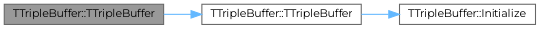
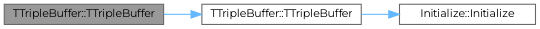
(468, 14) -> (468, 14)
